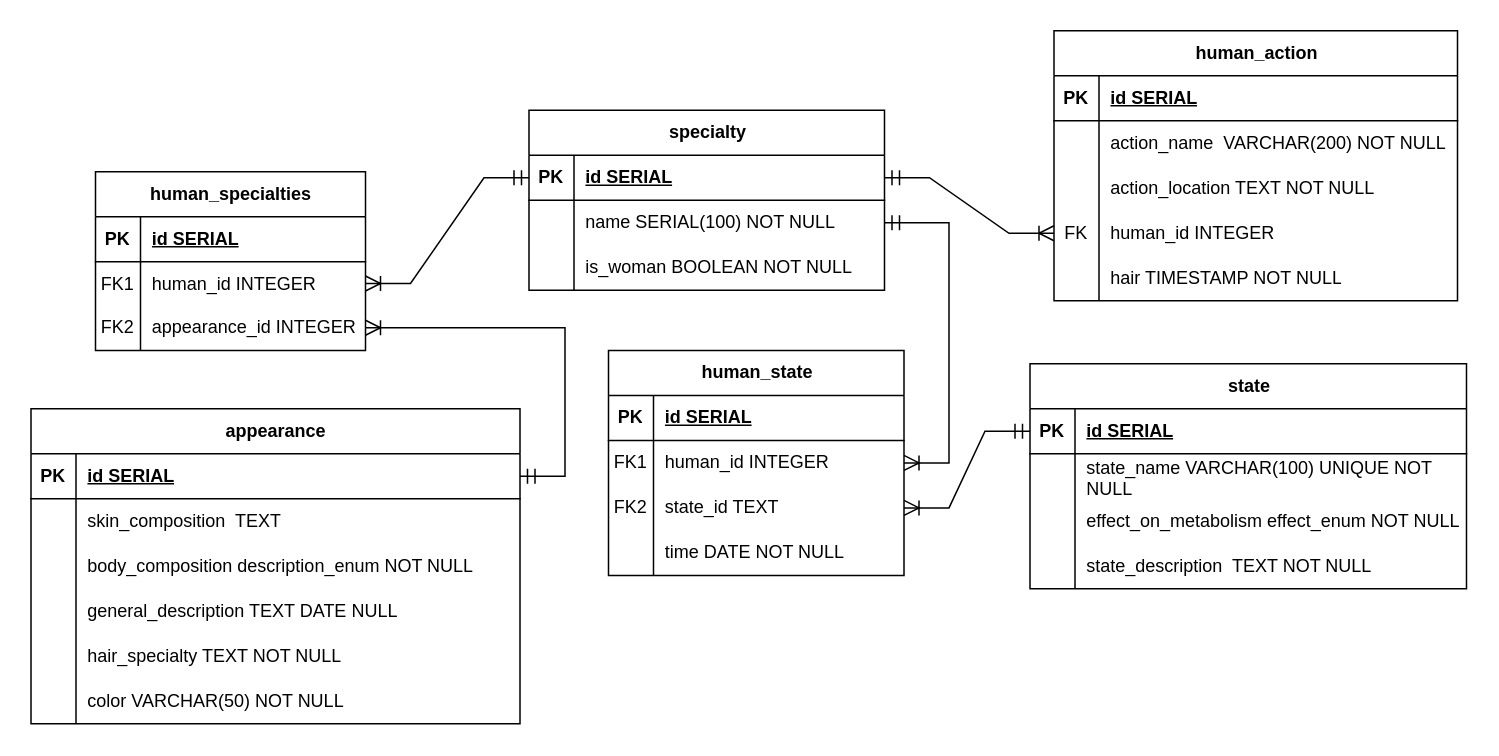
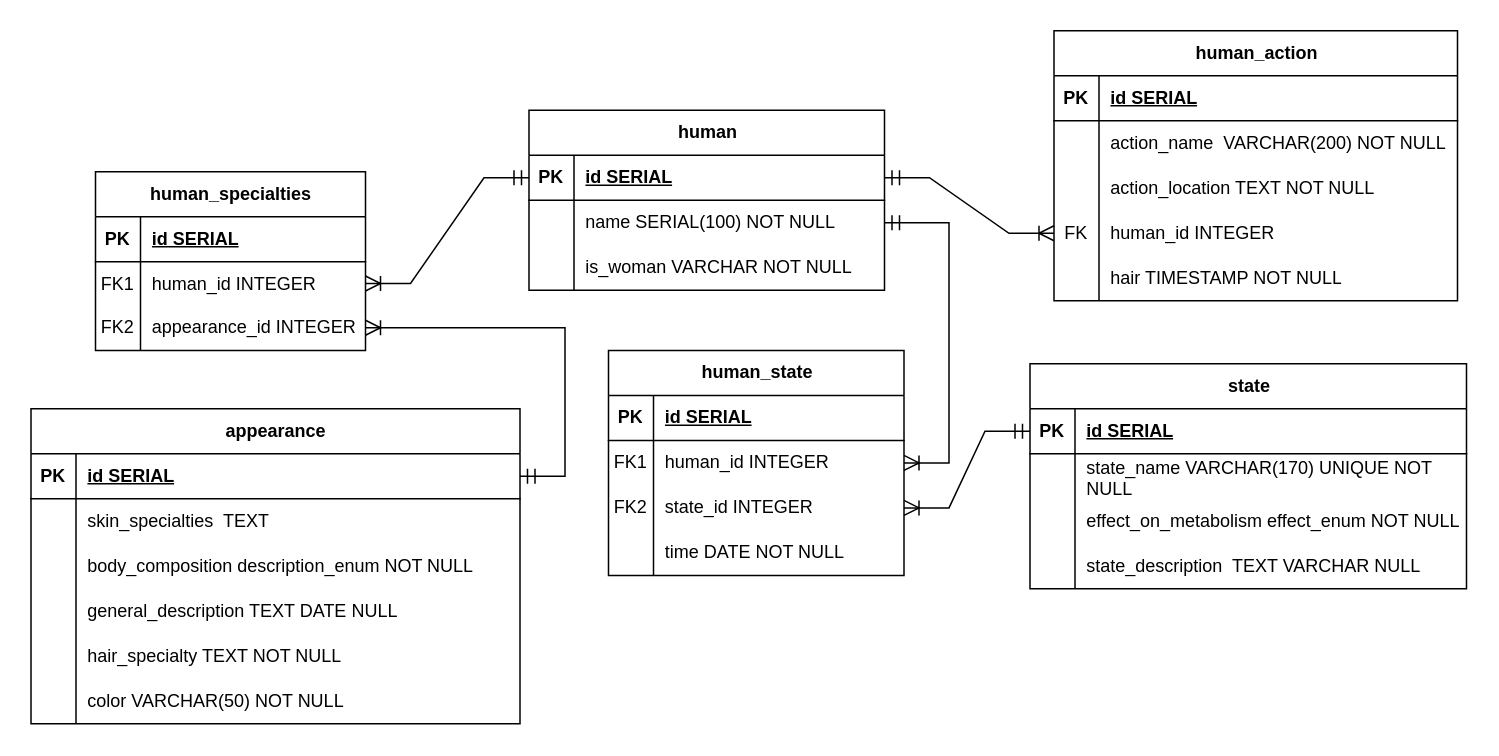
(708, 133) -> (708, 133)
(702, 268) -> (702, 268)
(1274, 476) -> (1274, 476)
(726, 508) -> (741, 508)
(189, 521) -> (187, 521)
(1236, 566) -> (1256, 566)
